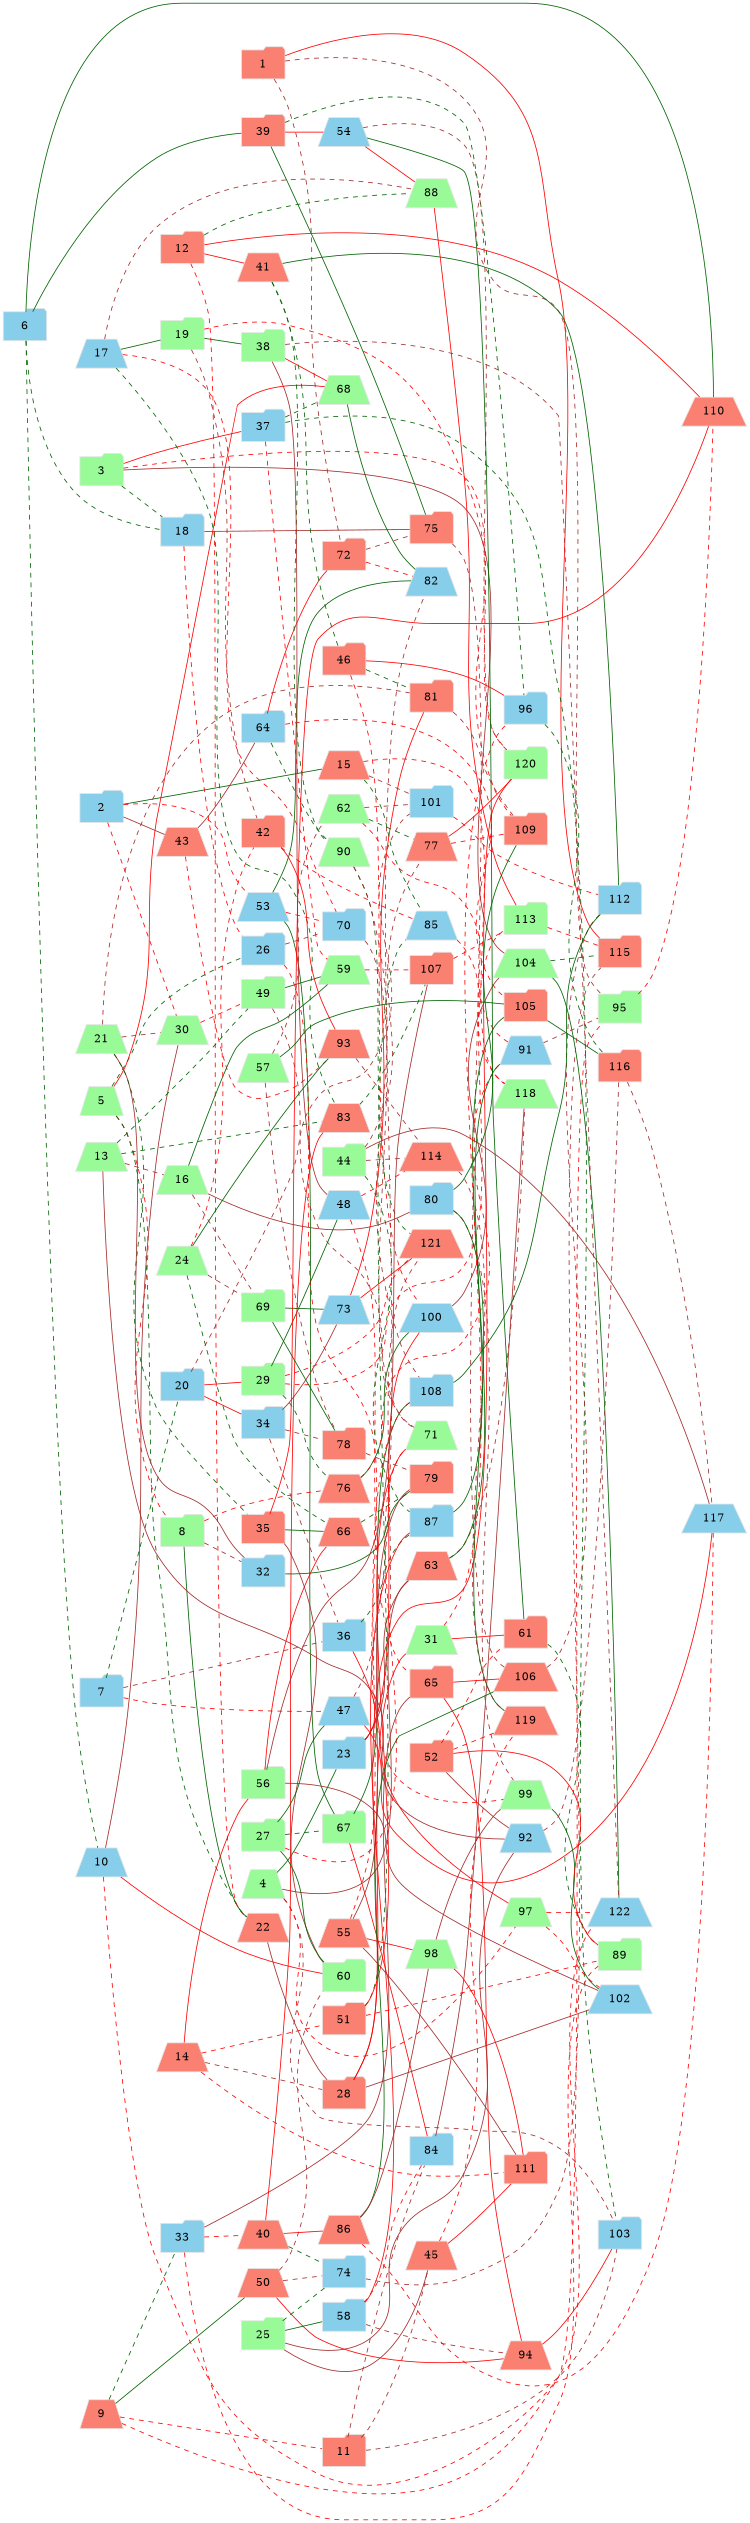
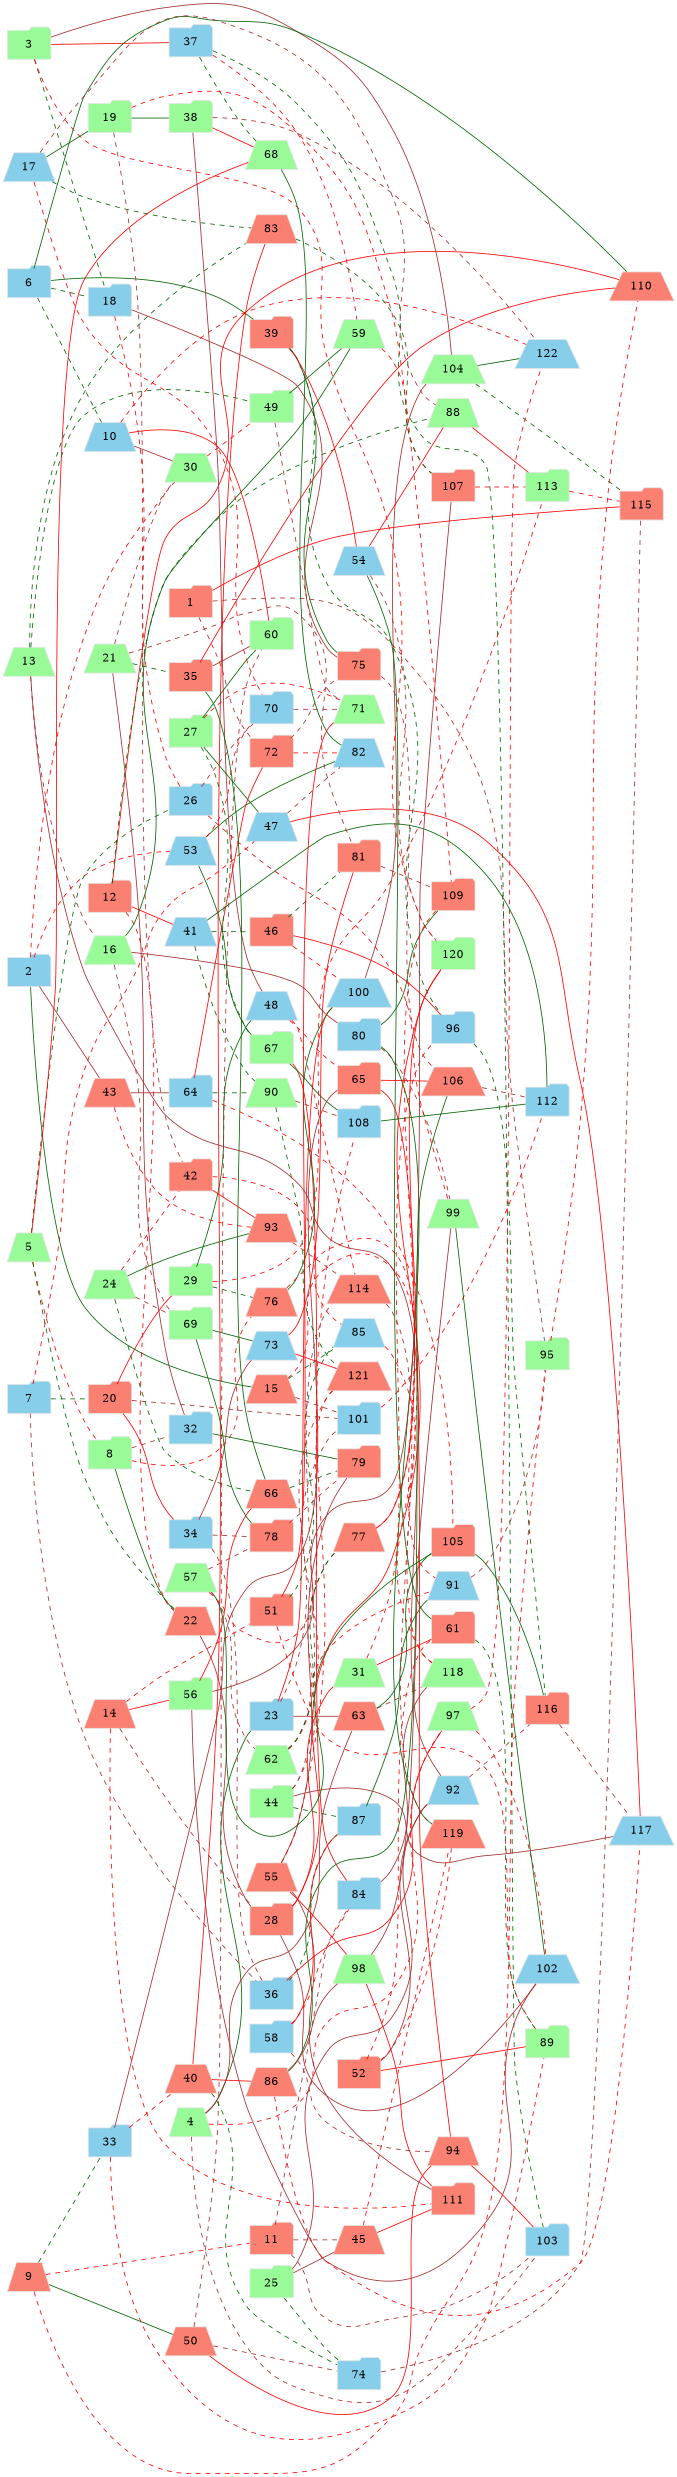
(263, 267) -> (191, 932)
(366, 1335) -> (287, 1640)
(182, 1386) -> (110, 1399)
(309, 2325) -> none
